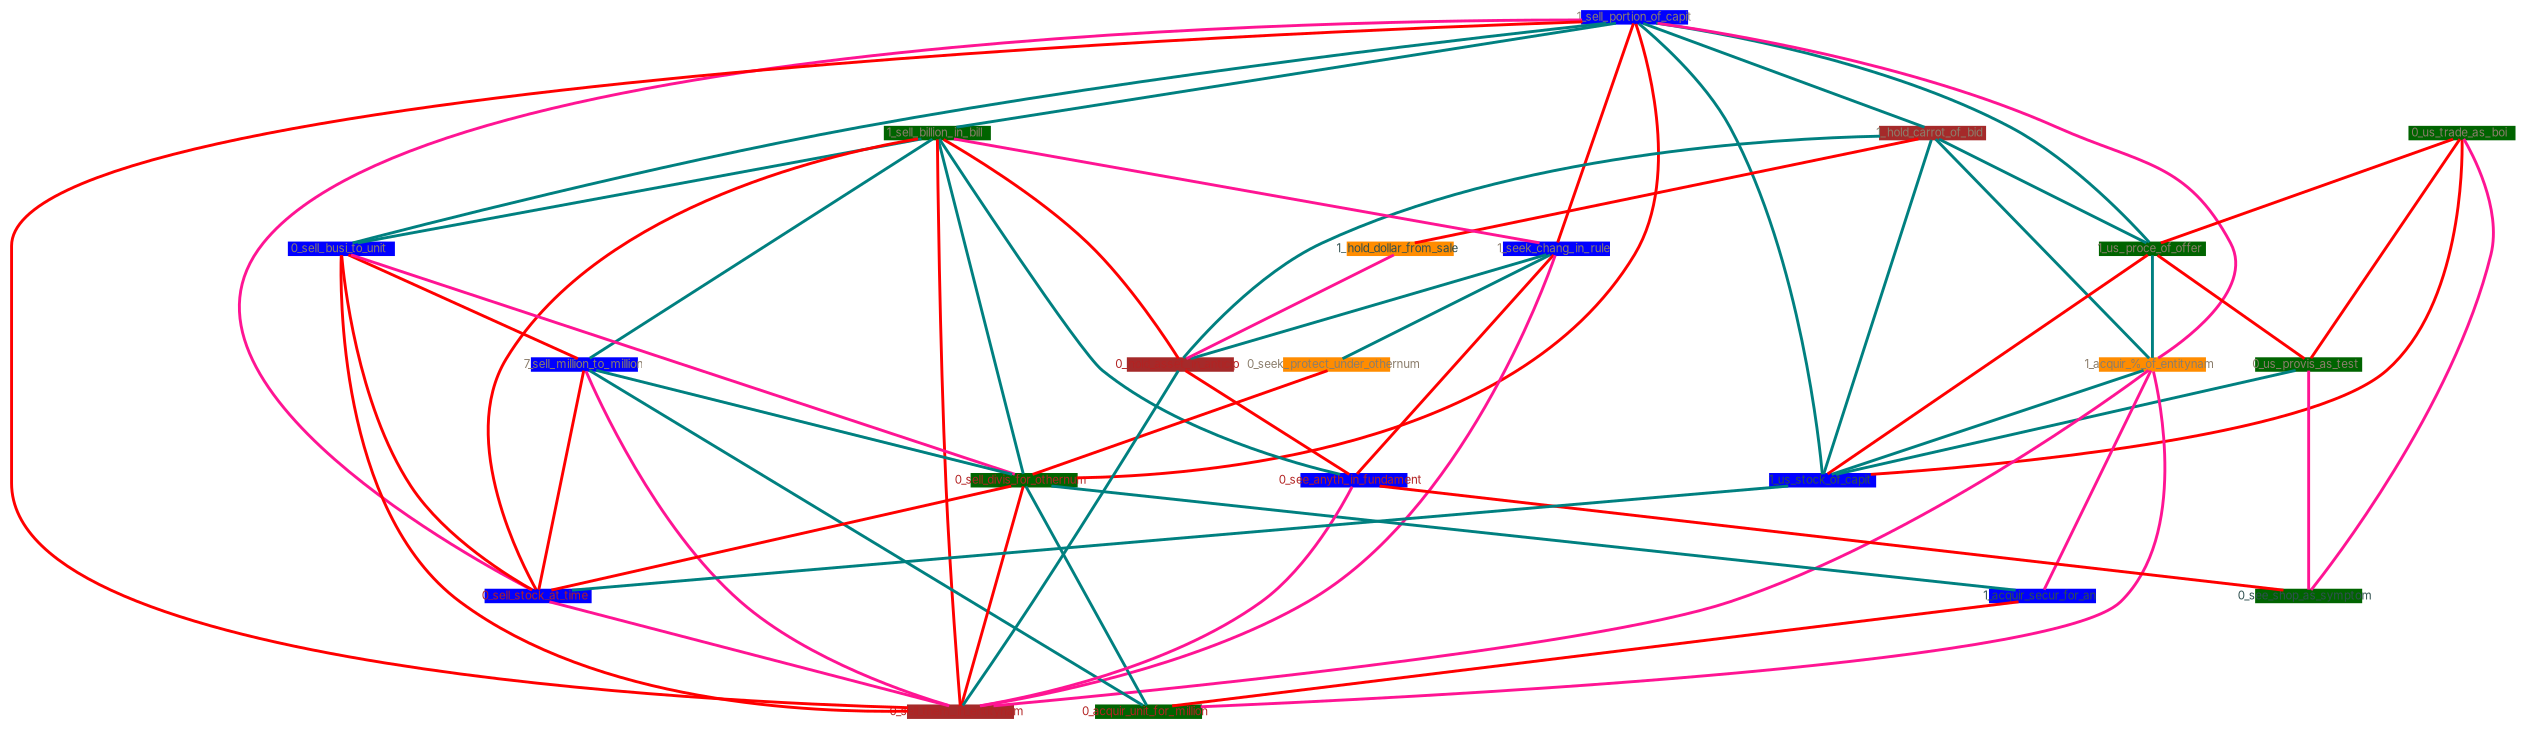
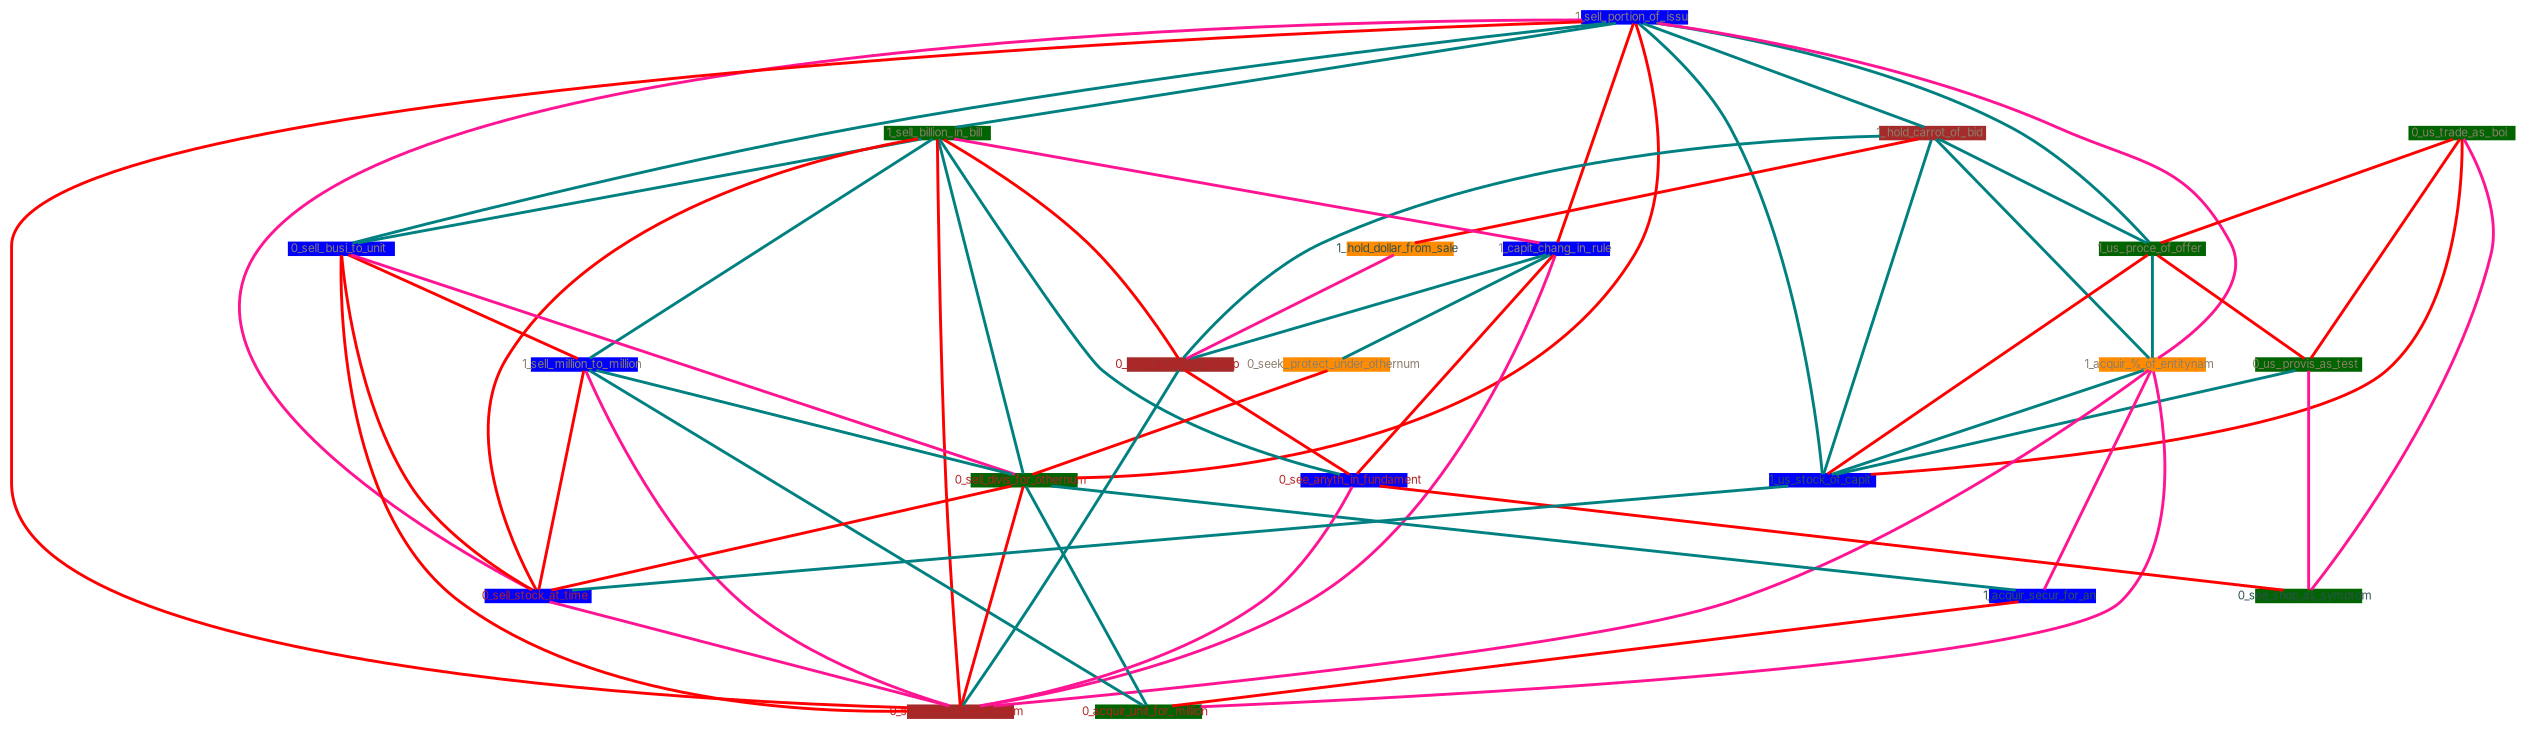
(1635, 17) -> (1635, 17)
(1556, 249) -> (1556, 249)
(584, 365) -> (584, 365)
